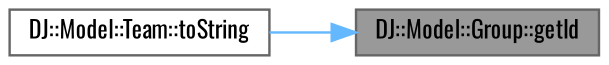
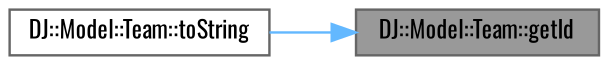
(478, 32) -> (478, 32)
